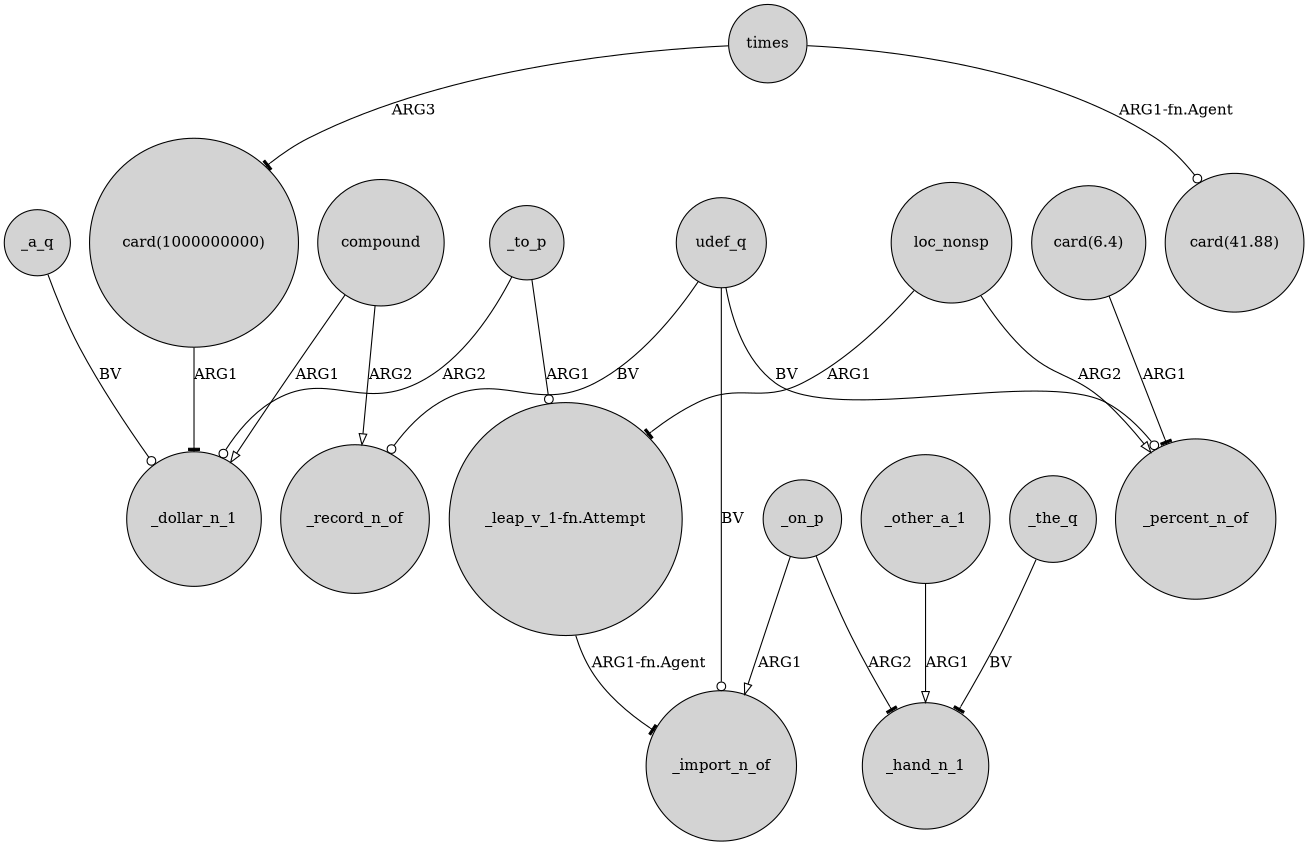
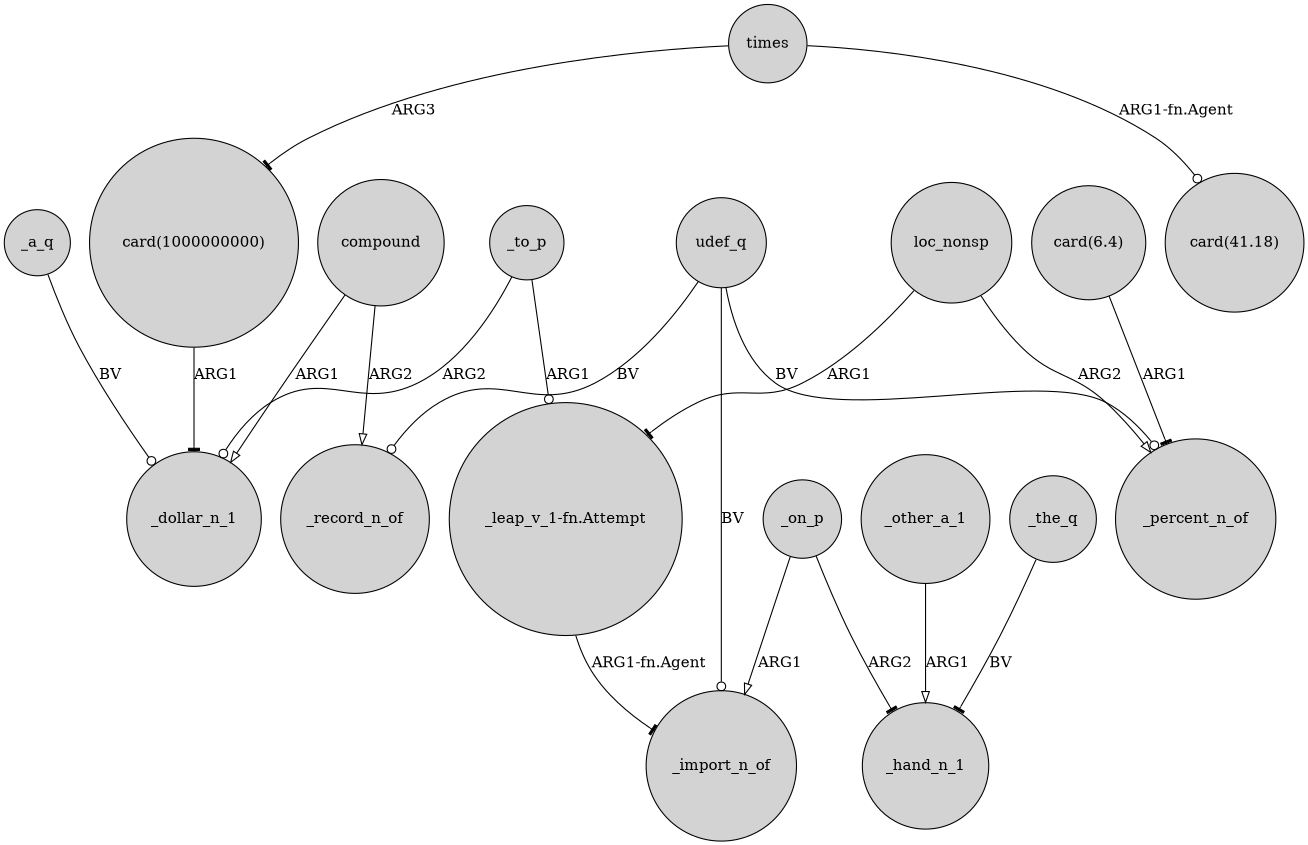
(1235, 243) -> (1235, 243)
